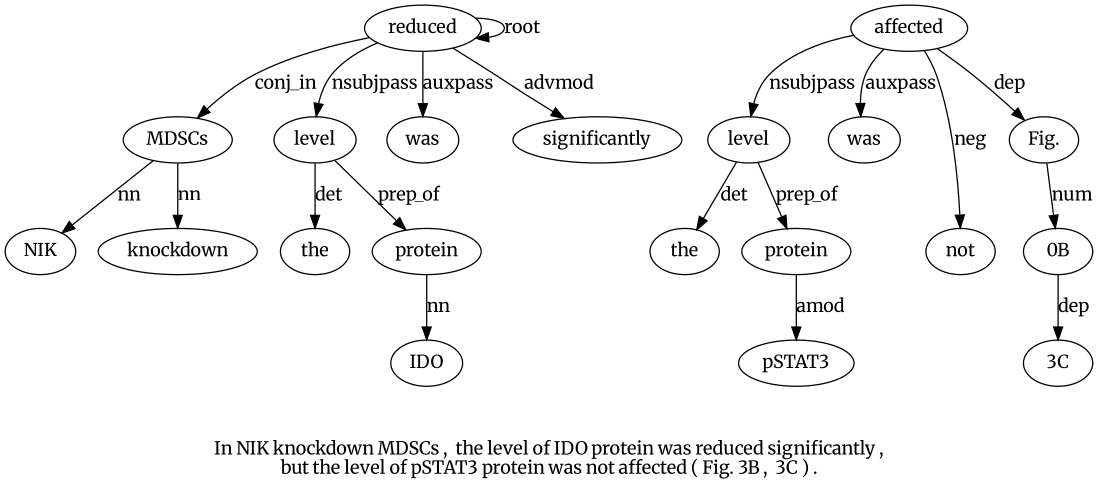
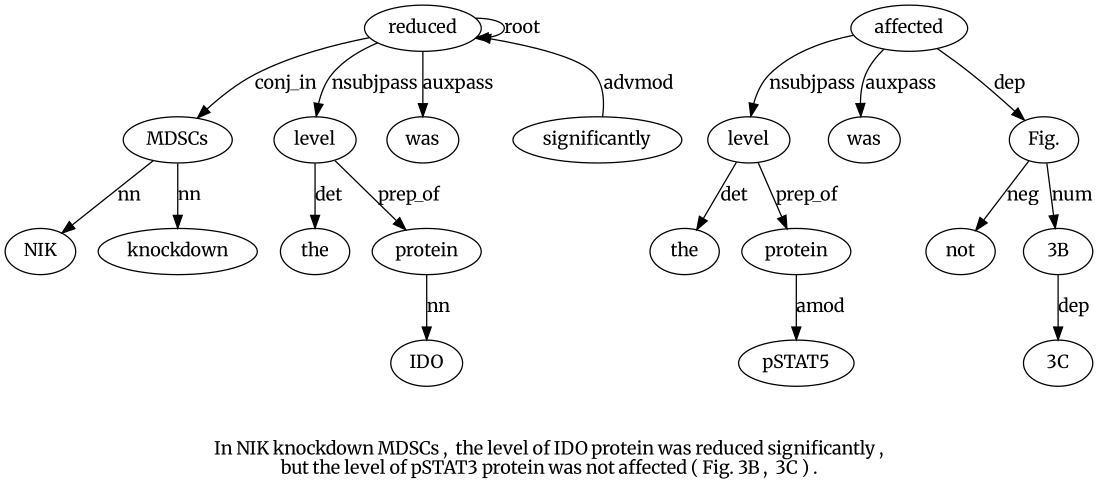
(503, 80) -> (566, 57)
(951, 131) -> (1006, 191)
(1058, 252) -> (1058, 252)
(796, 363) -> (796, 363)
